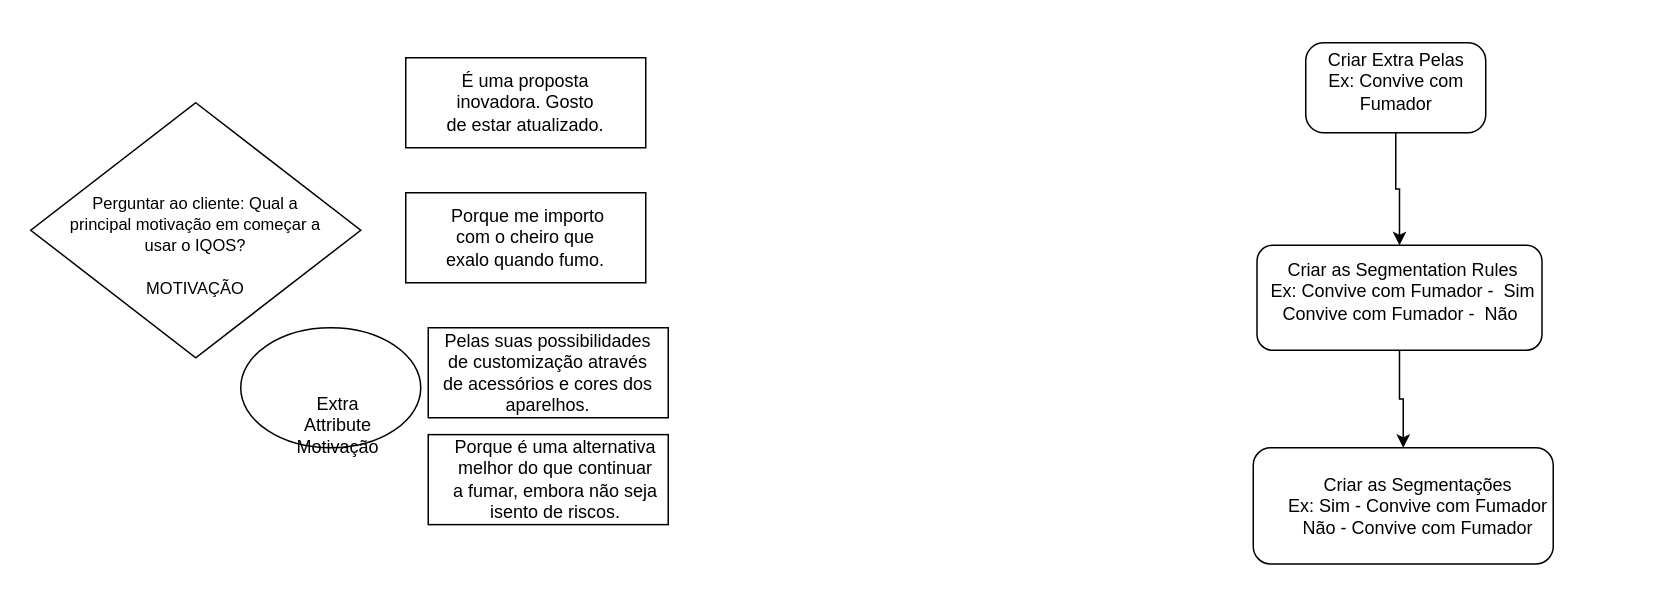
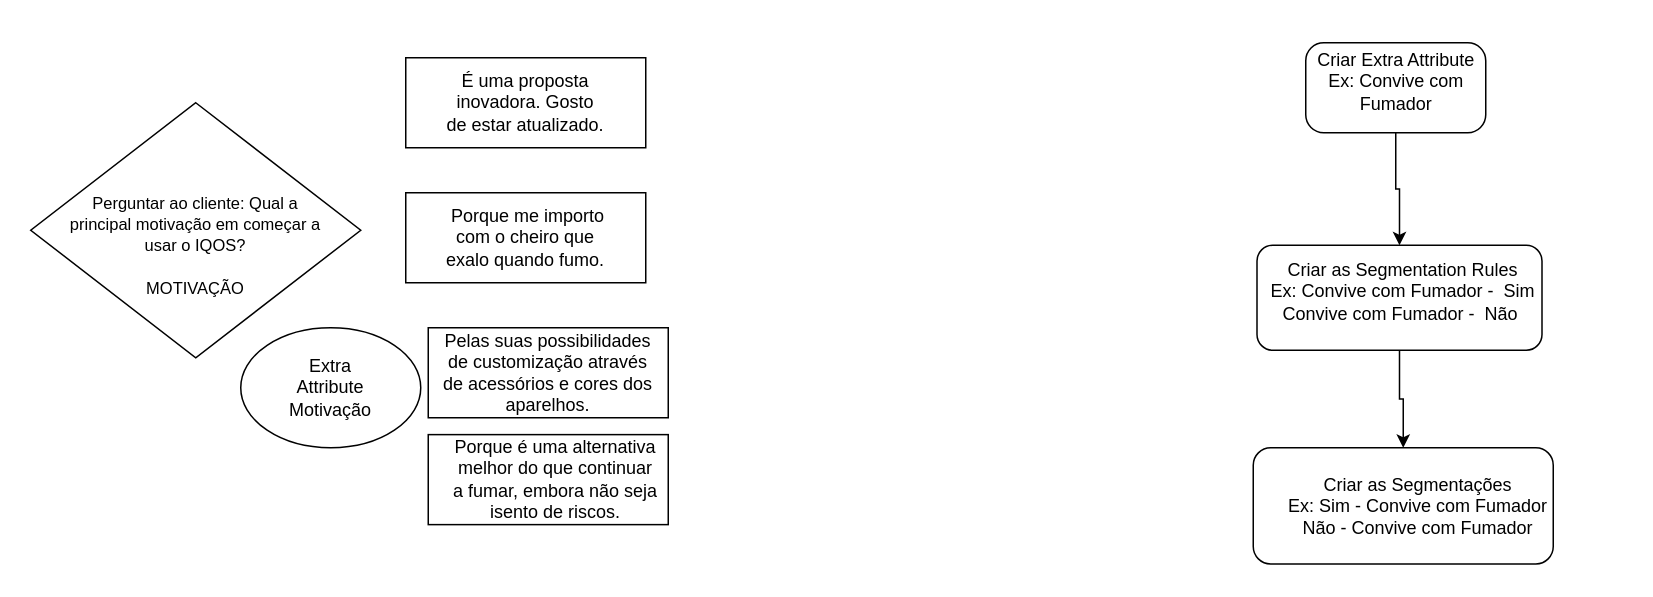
(1397, 82) -> (1397, 82)
(338, 425) -> (331, 388)
